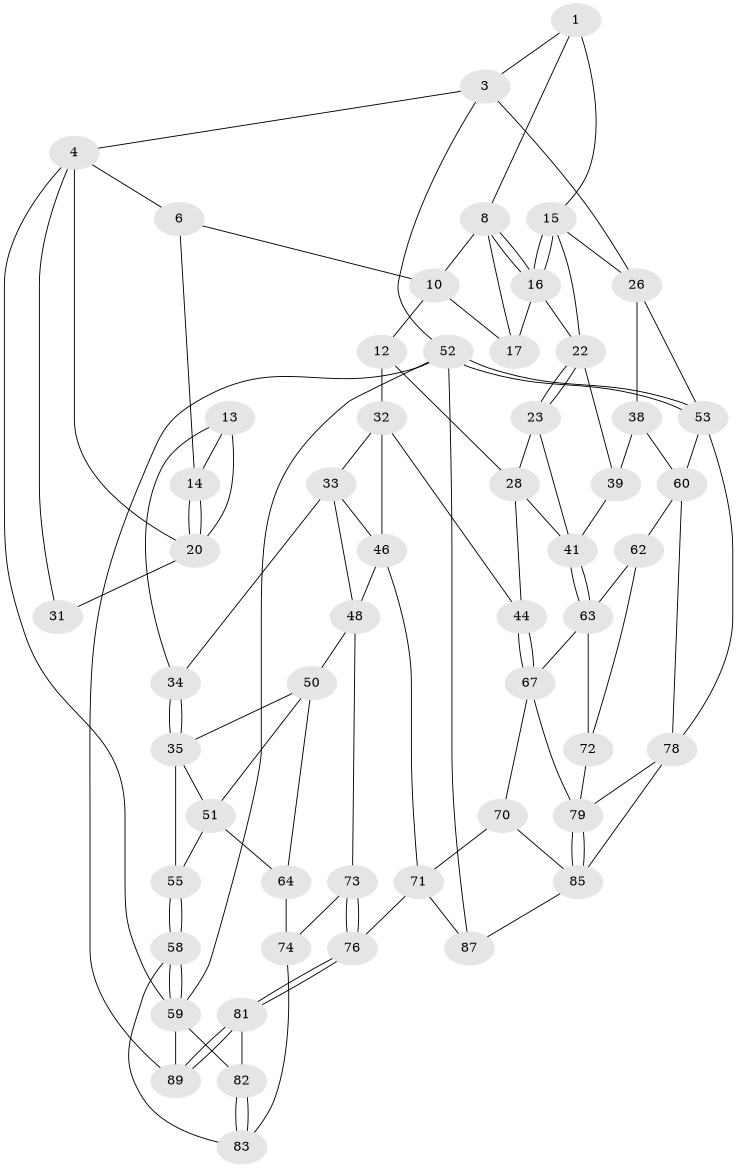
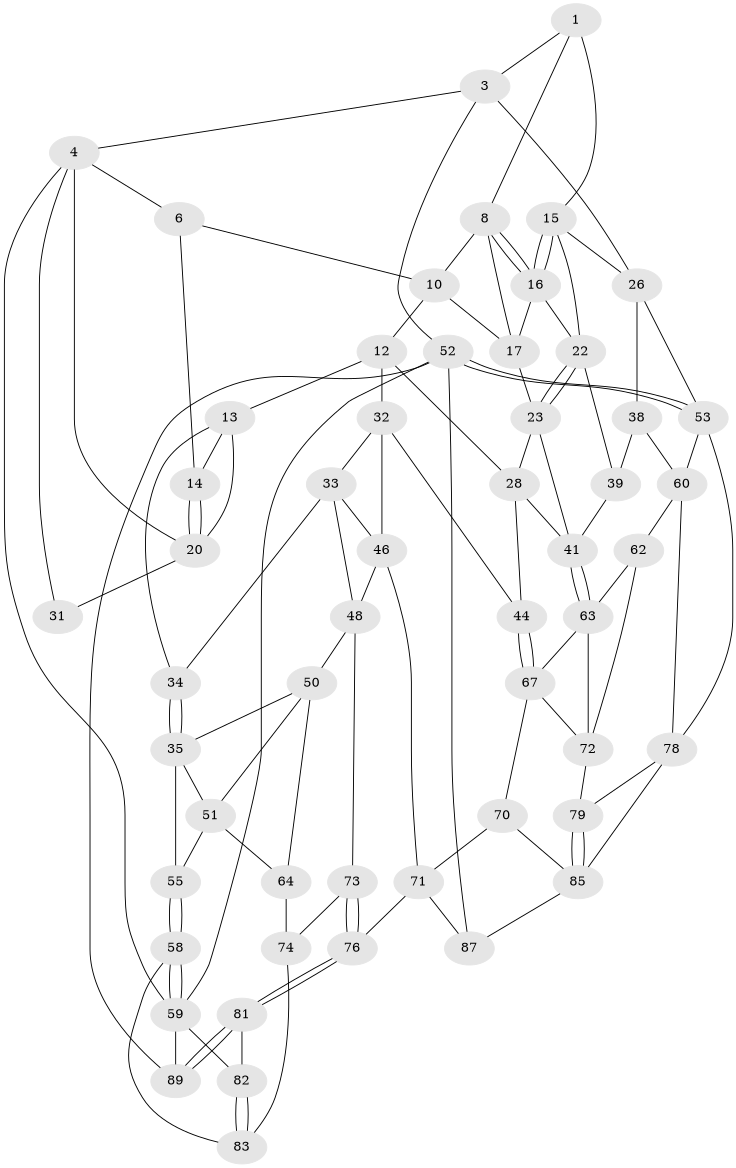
none -> (306, 385)
none -> (526, 387)
(550, 751) -> (559, 716)
